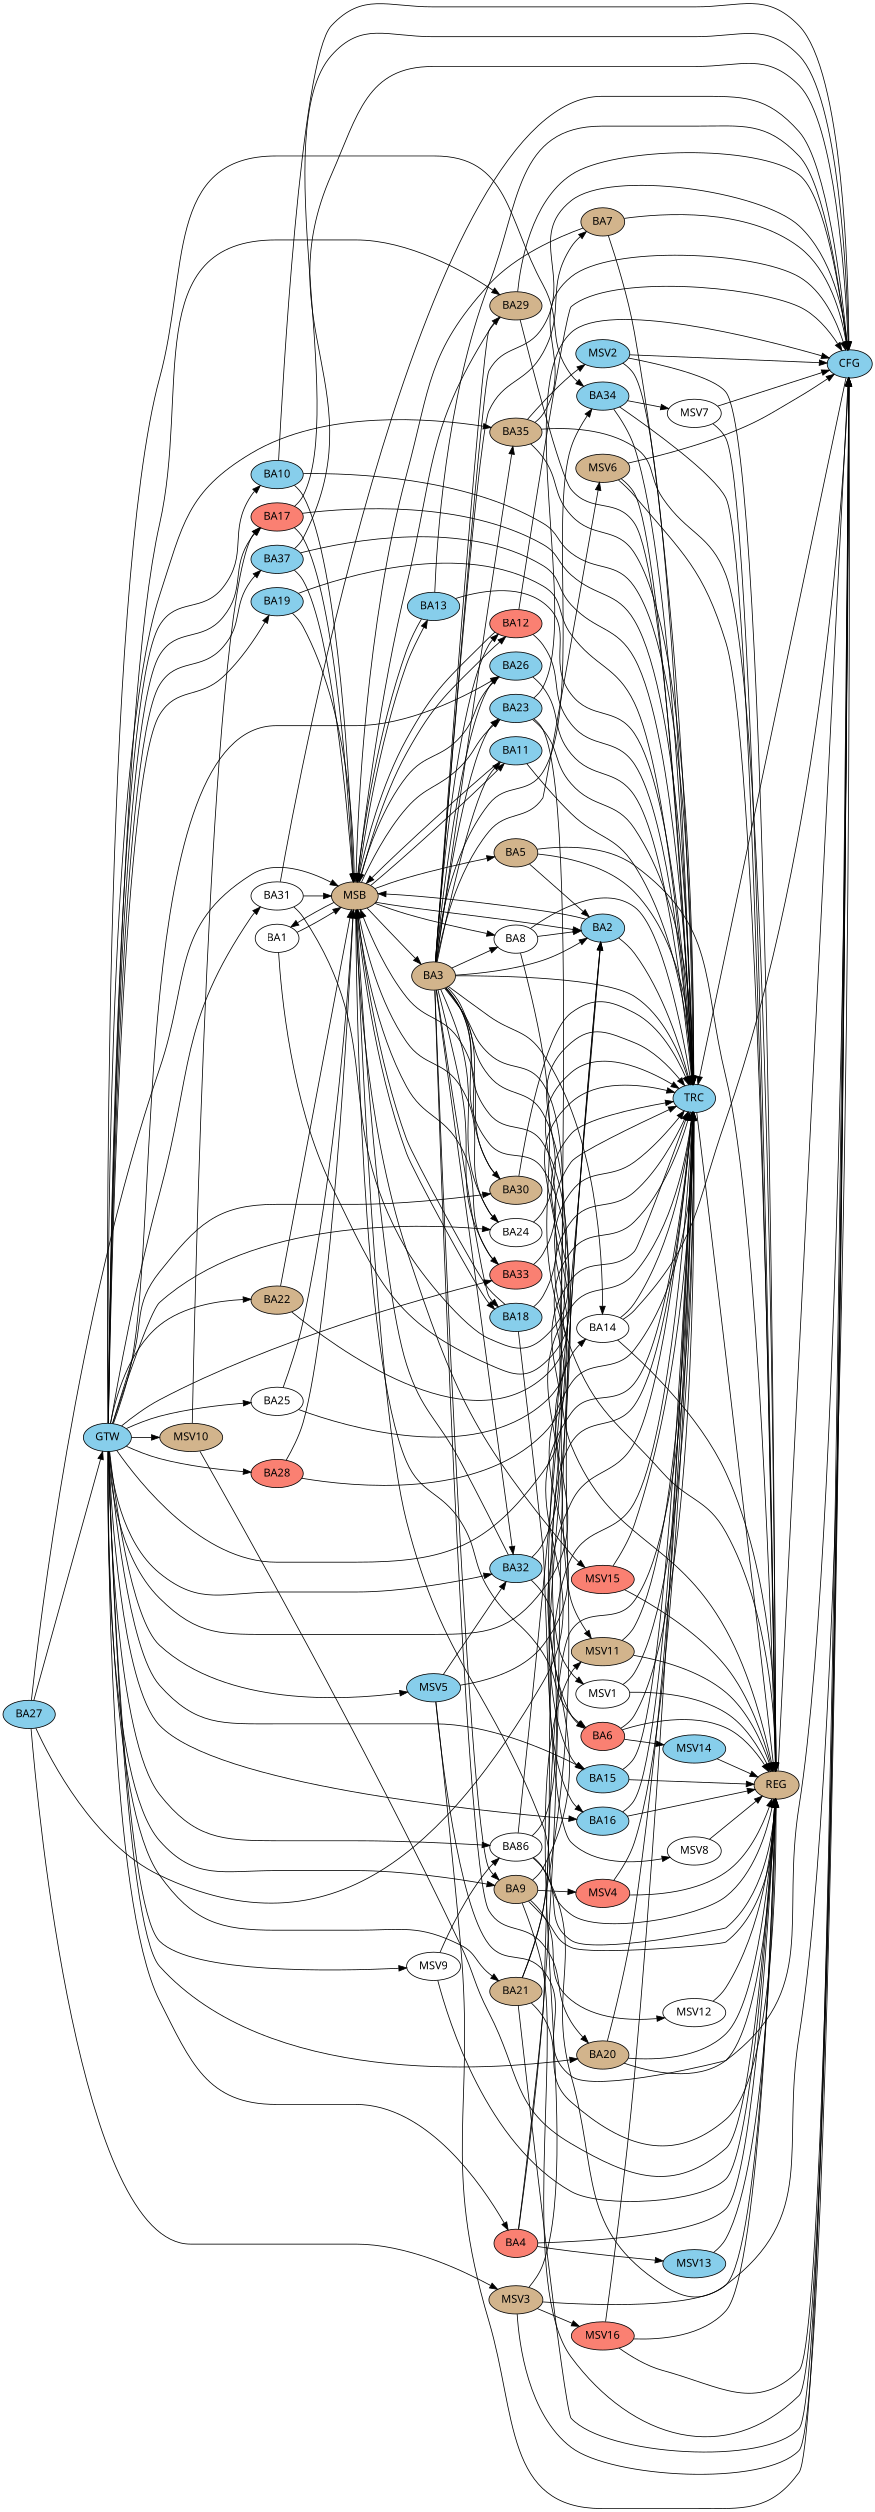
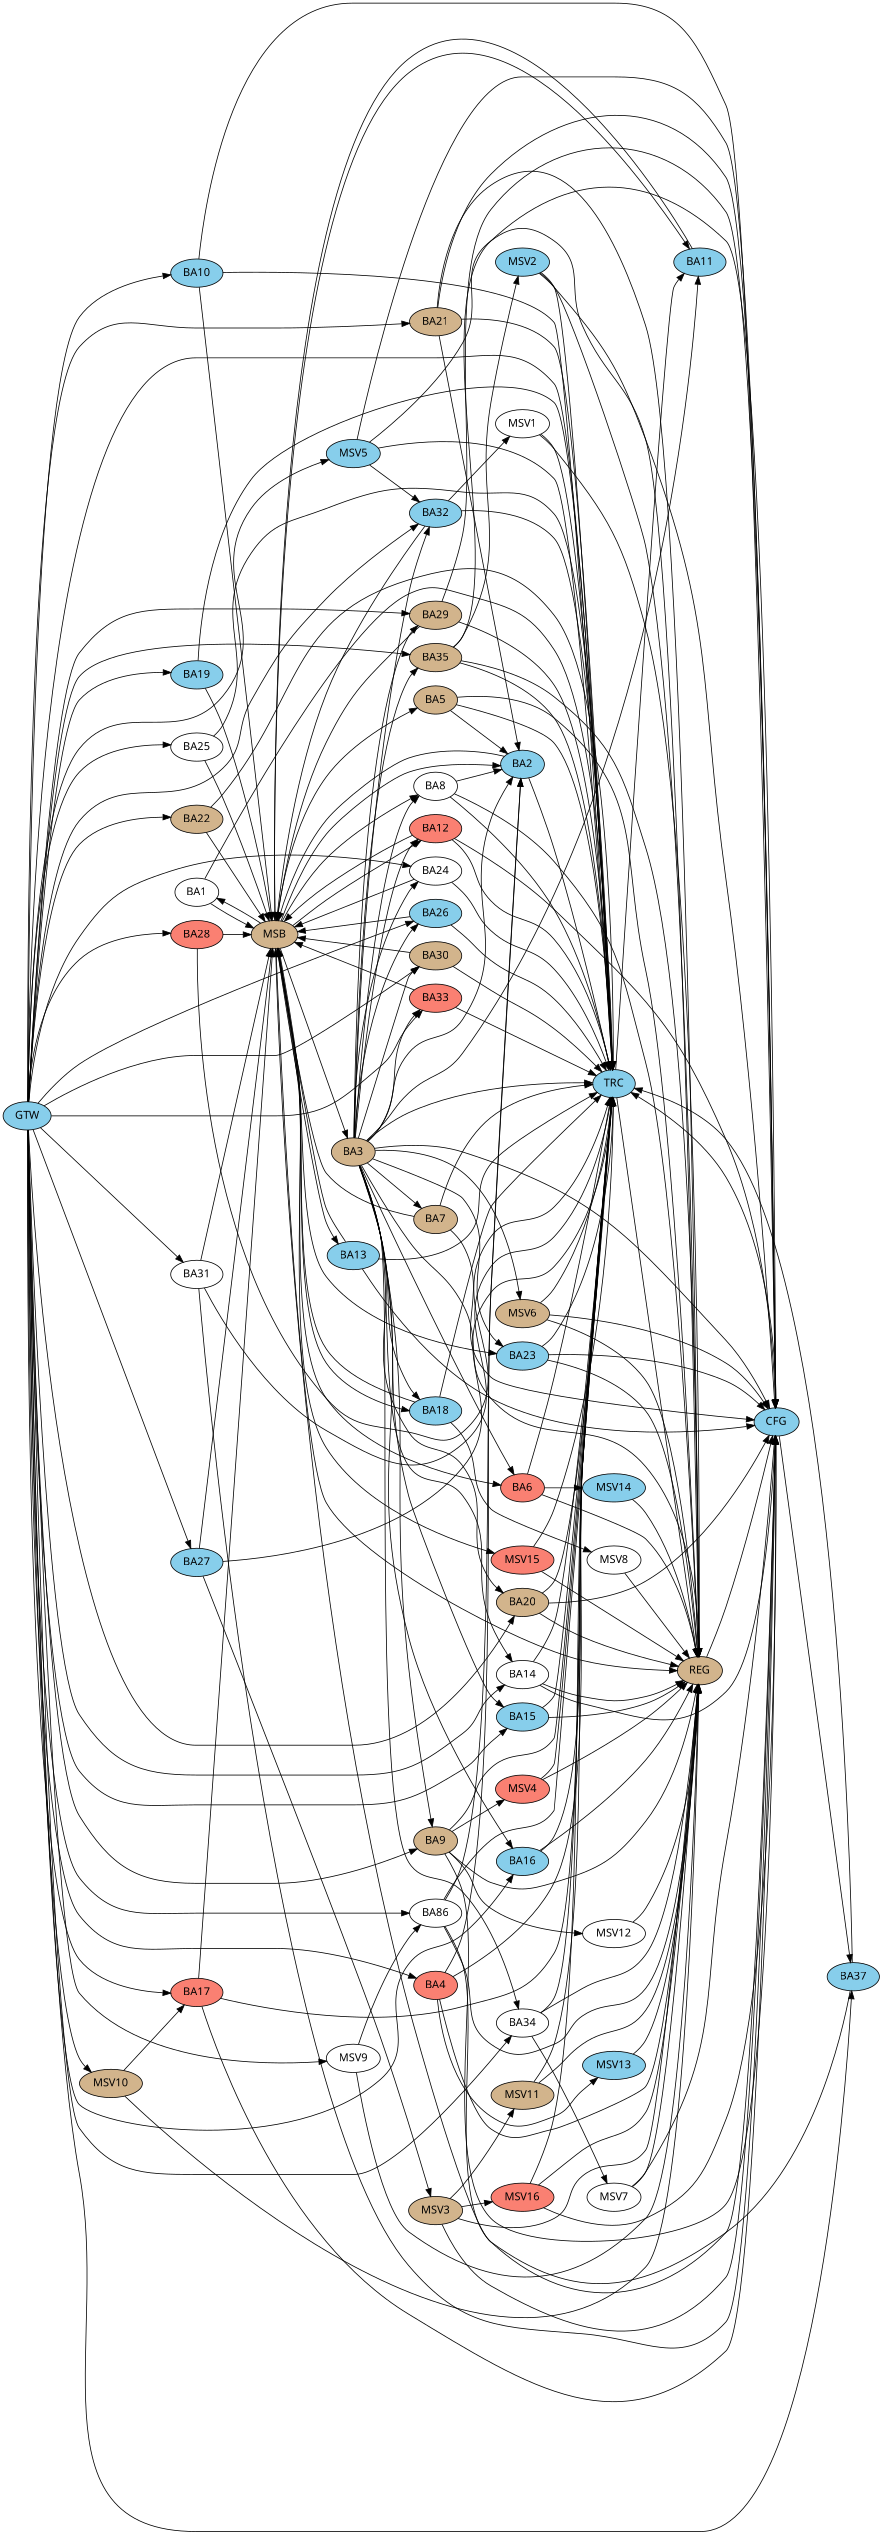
(478, 66) -> (814, 1695)
(603, 396) -> (523, 2023)
(651, 897) -> (642, 674)
(563, 1129) -> (662, 1447)
(67, 1580) -> (111, 1335)
